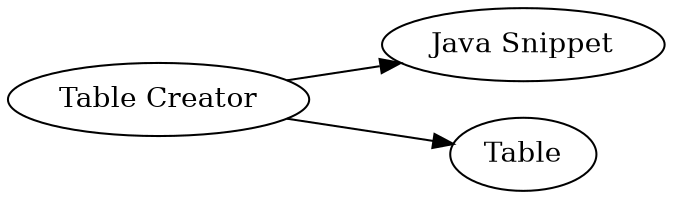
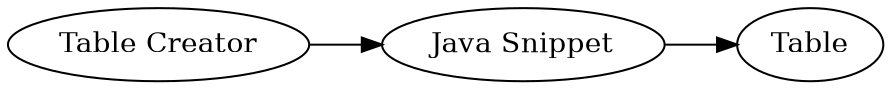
(360, 130) -> (691, 45)
